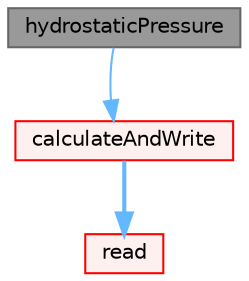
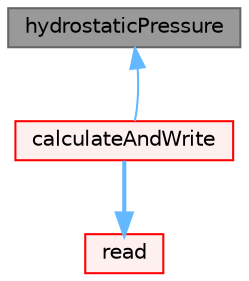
(111, 74) -> (138, 95)
